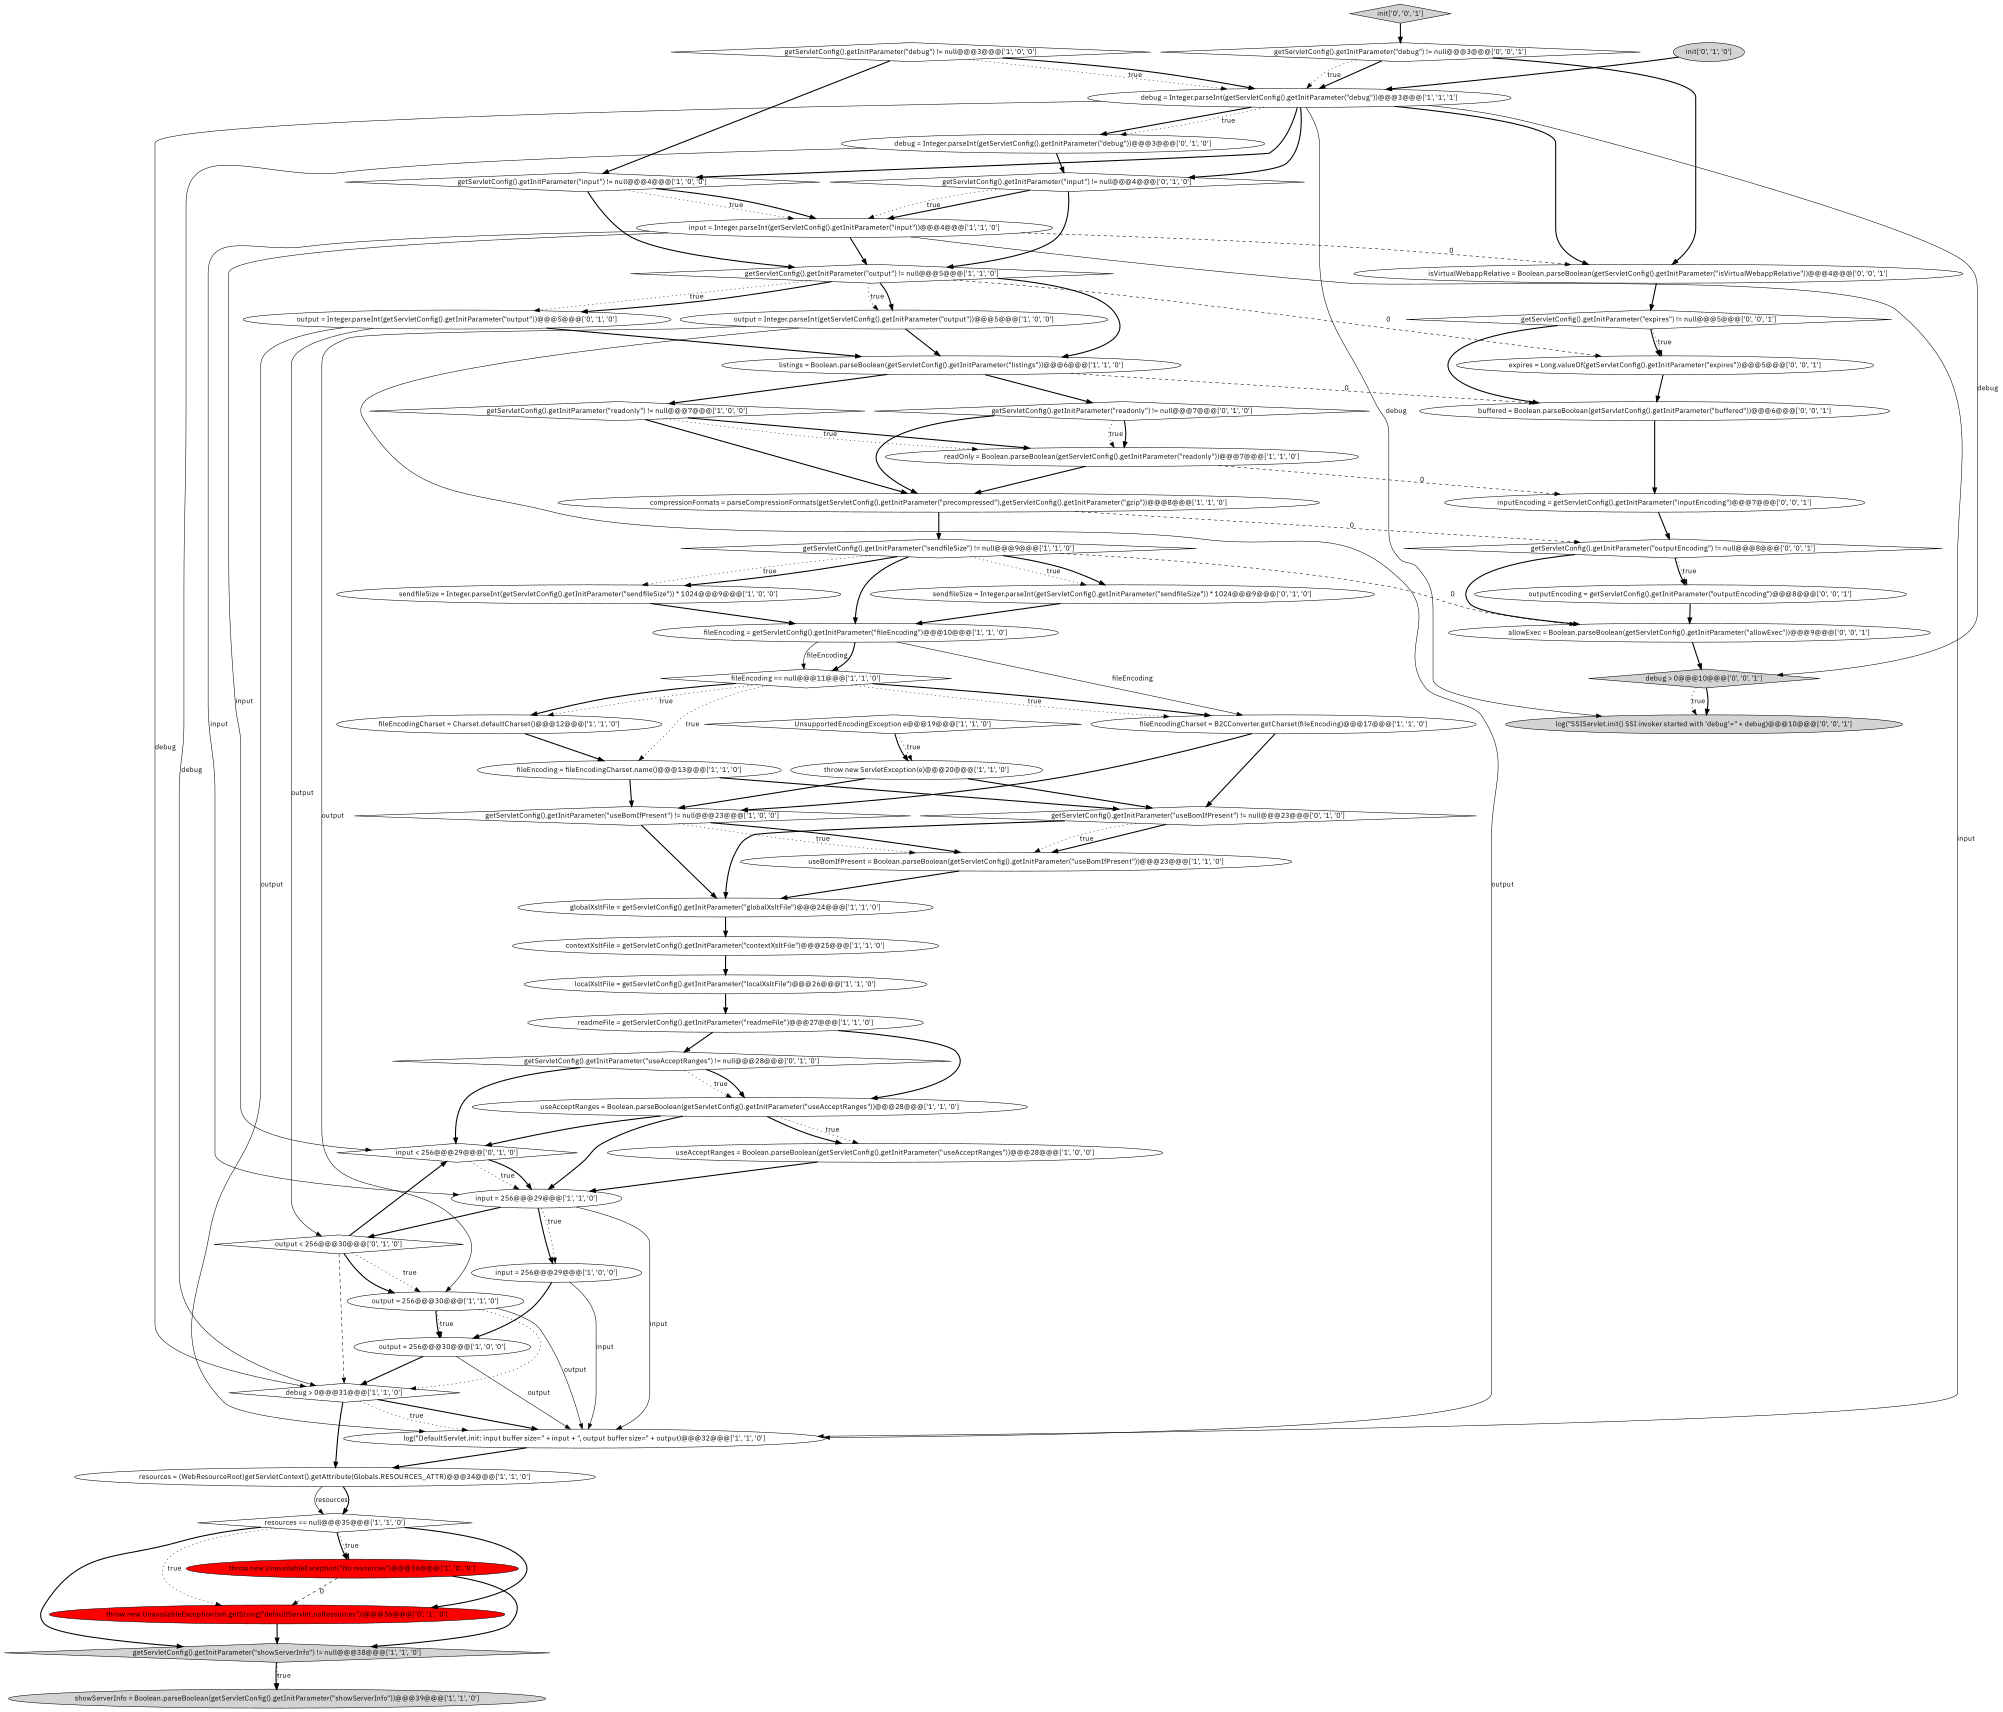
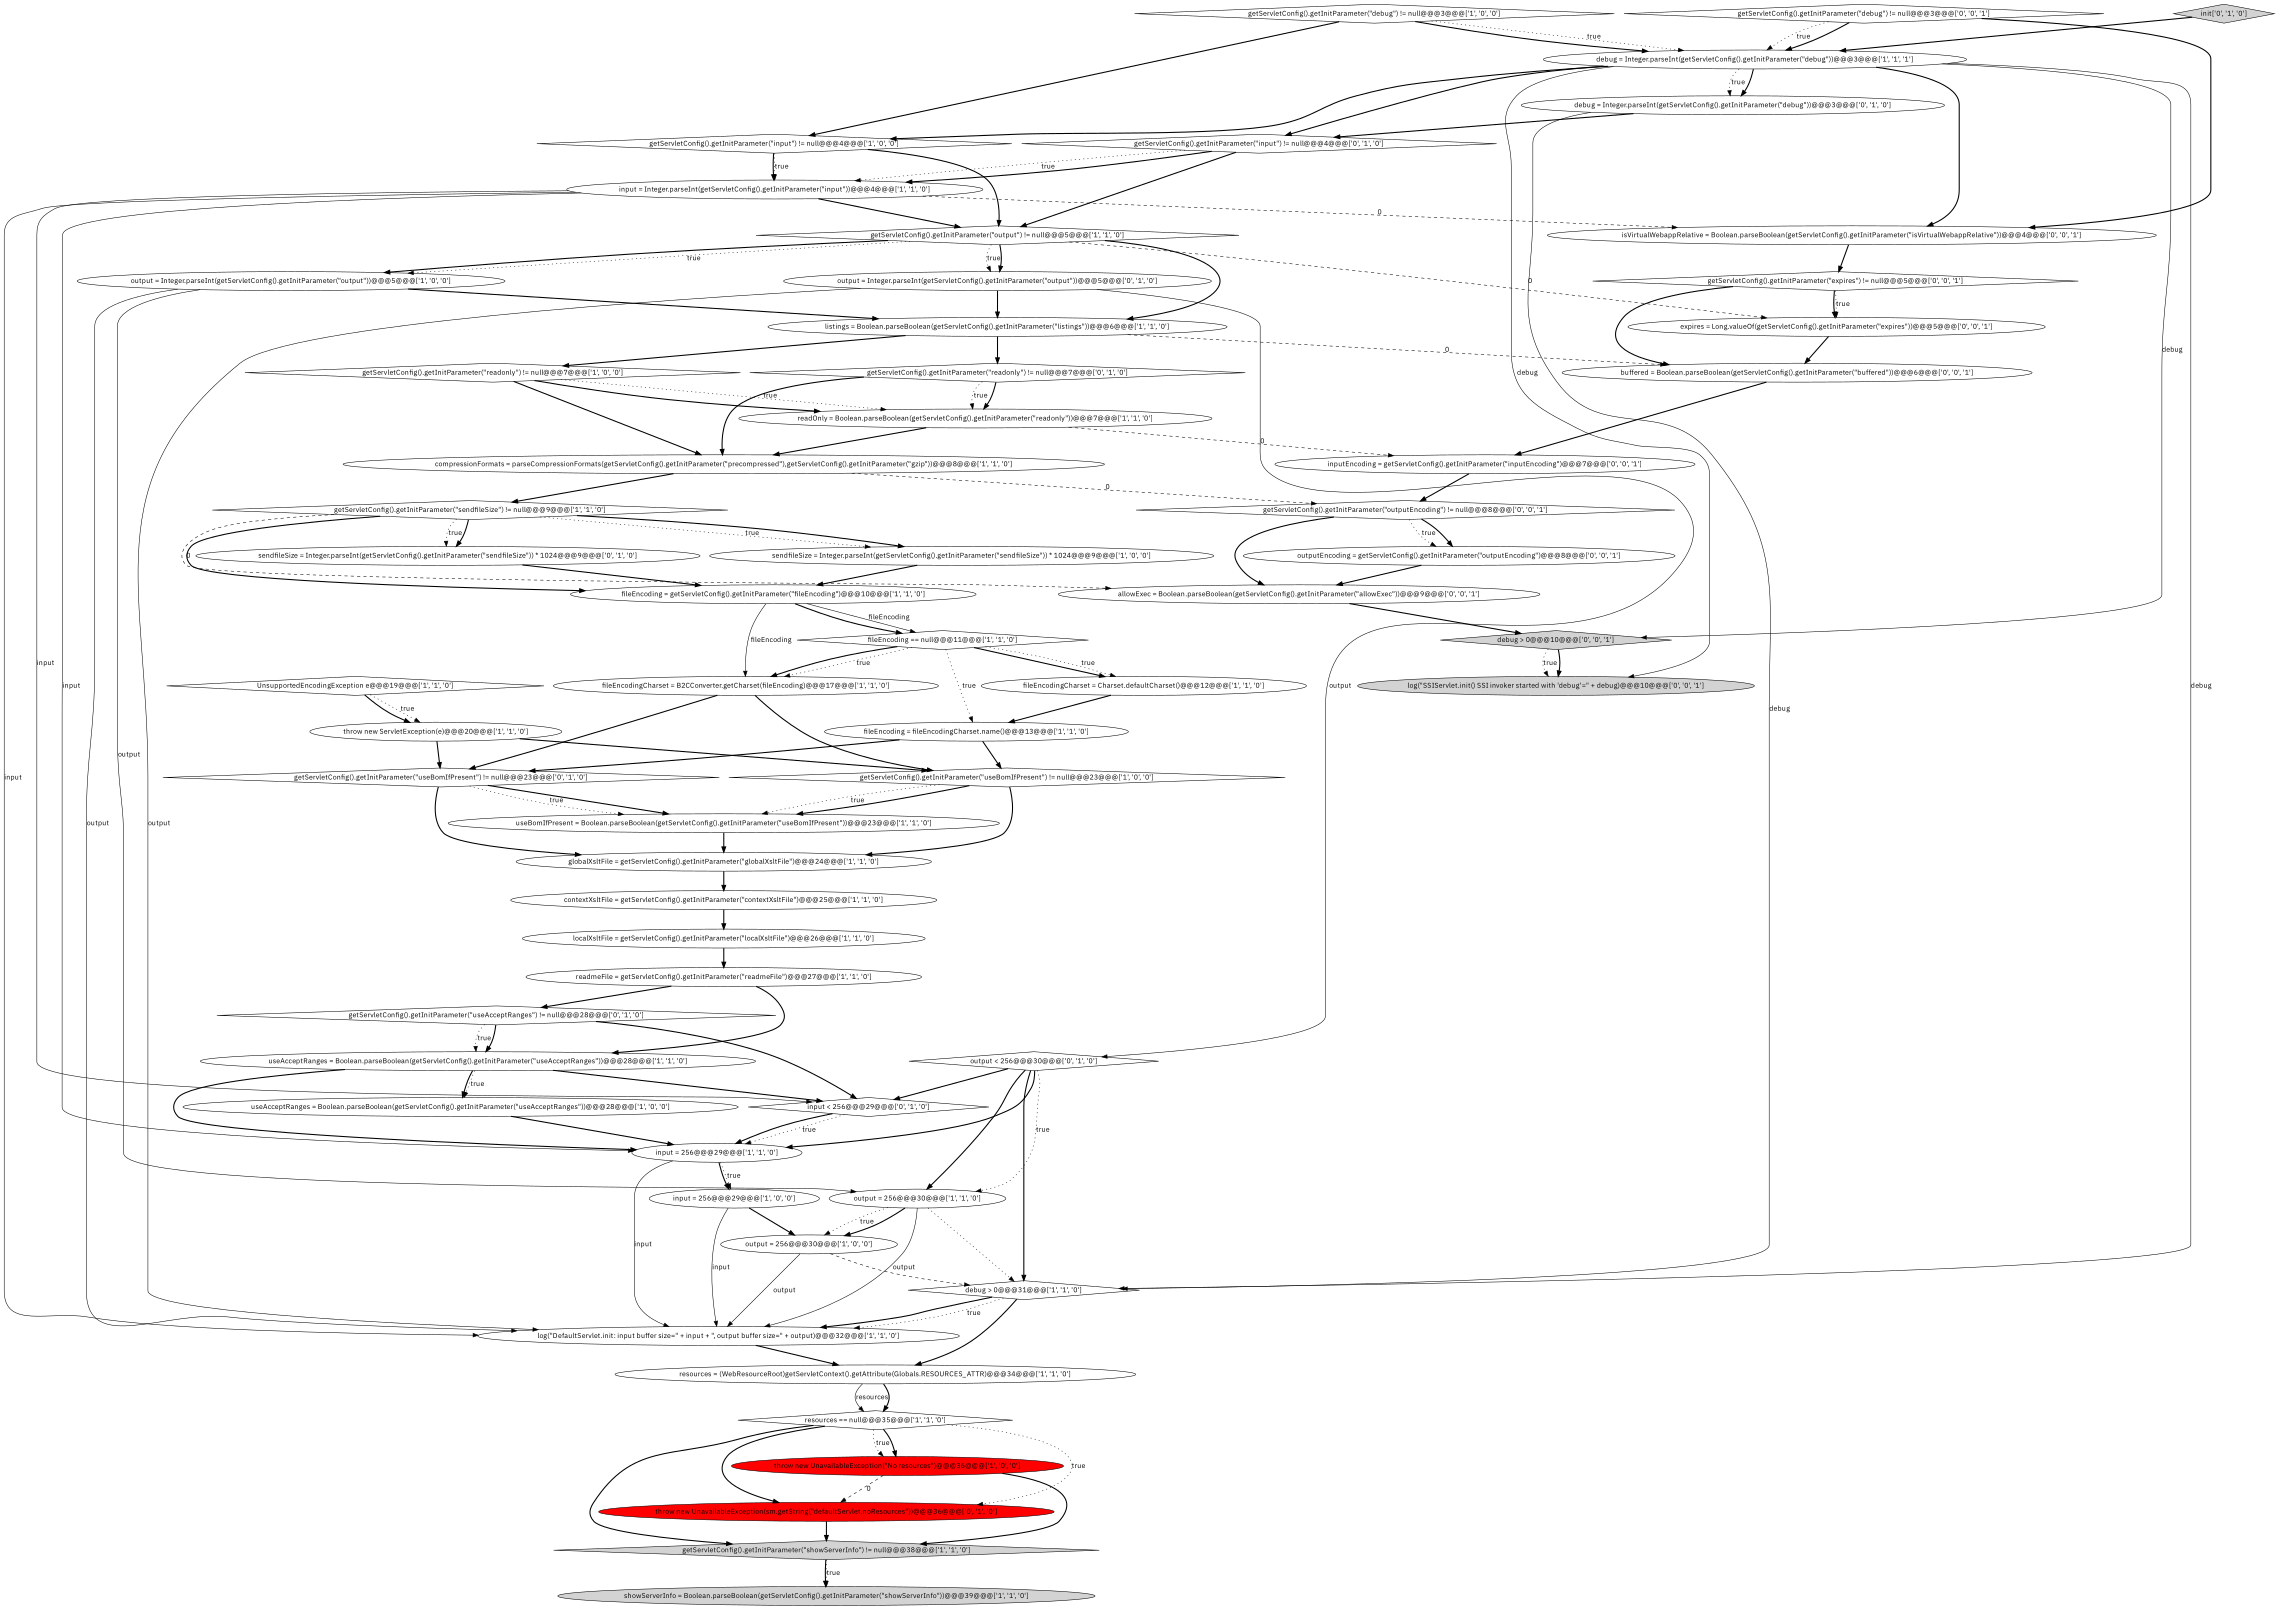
(1400, 14) -> none
(1709, 52) -> (2224, 14)
(437, 1222) -> (927, 1132)
(341, 1316) -> (1024, 1172)
(395, 1369) -> (896, 1274)
